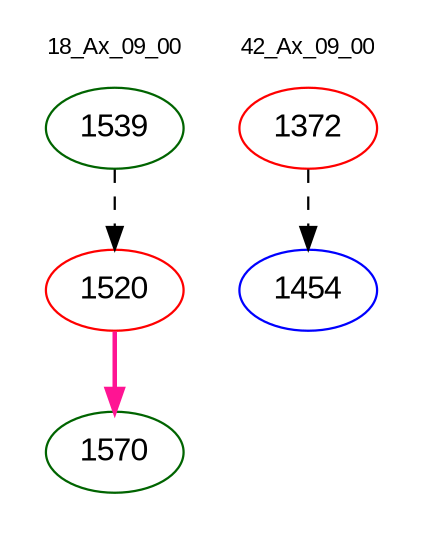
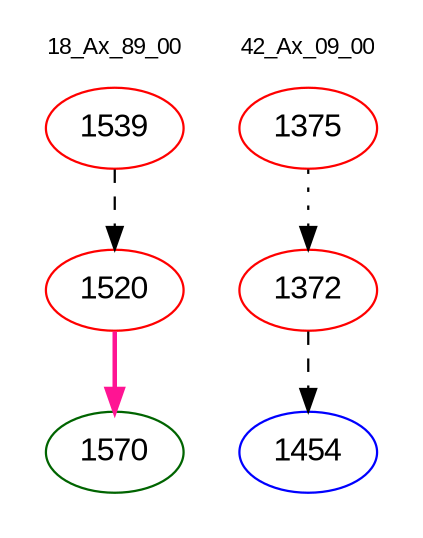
(115, 48) -> (115, 48)
(115, 128) -> (115, 128)
none -> (308, 128)
